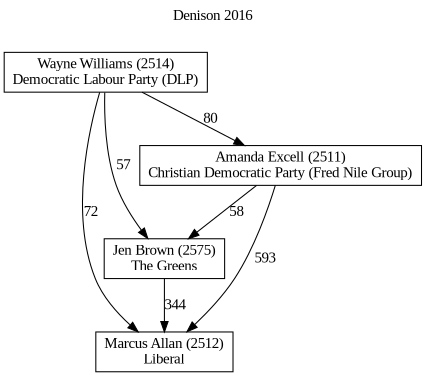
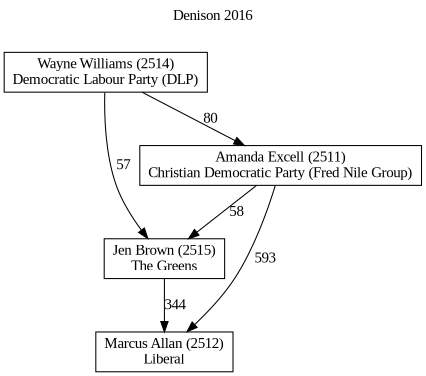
(83, 214) -> none
(164, 259) -> (164, 259)
